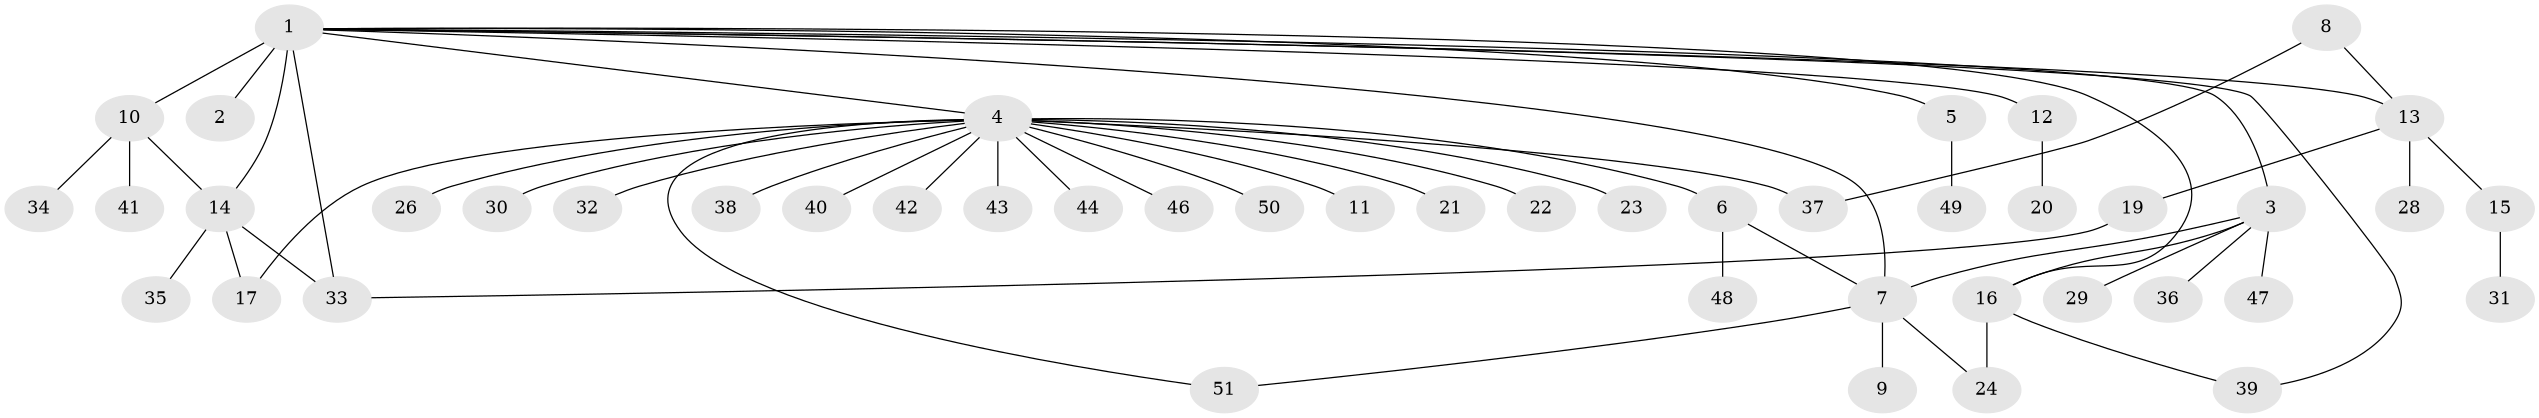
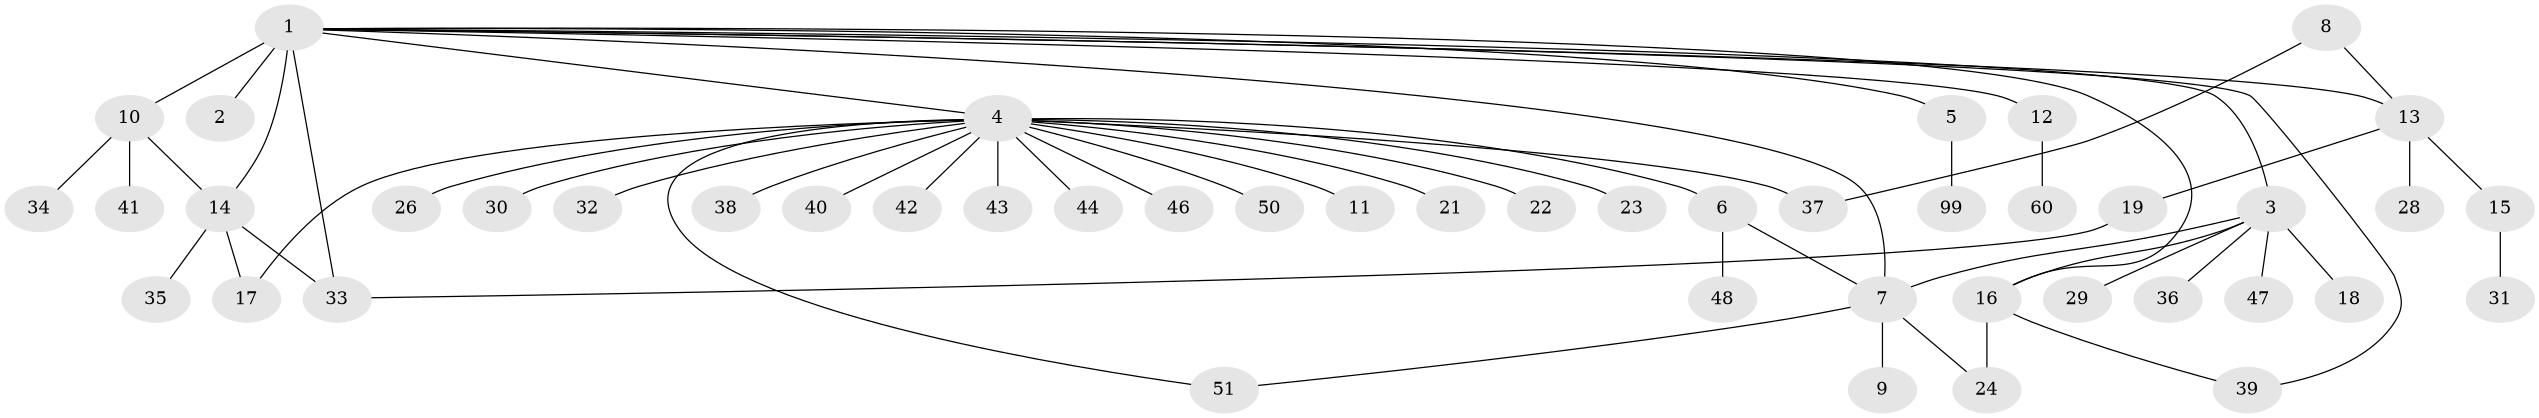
(1952, 209) -> (1952, 209)
(2042, 209) -> (2042, 209)
none -> (2349, 299)
